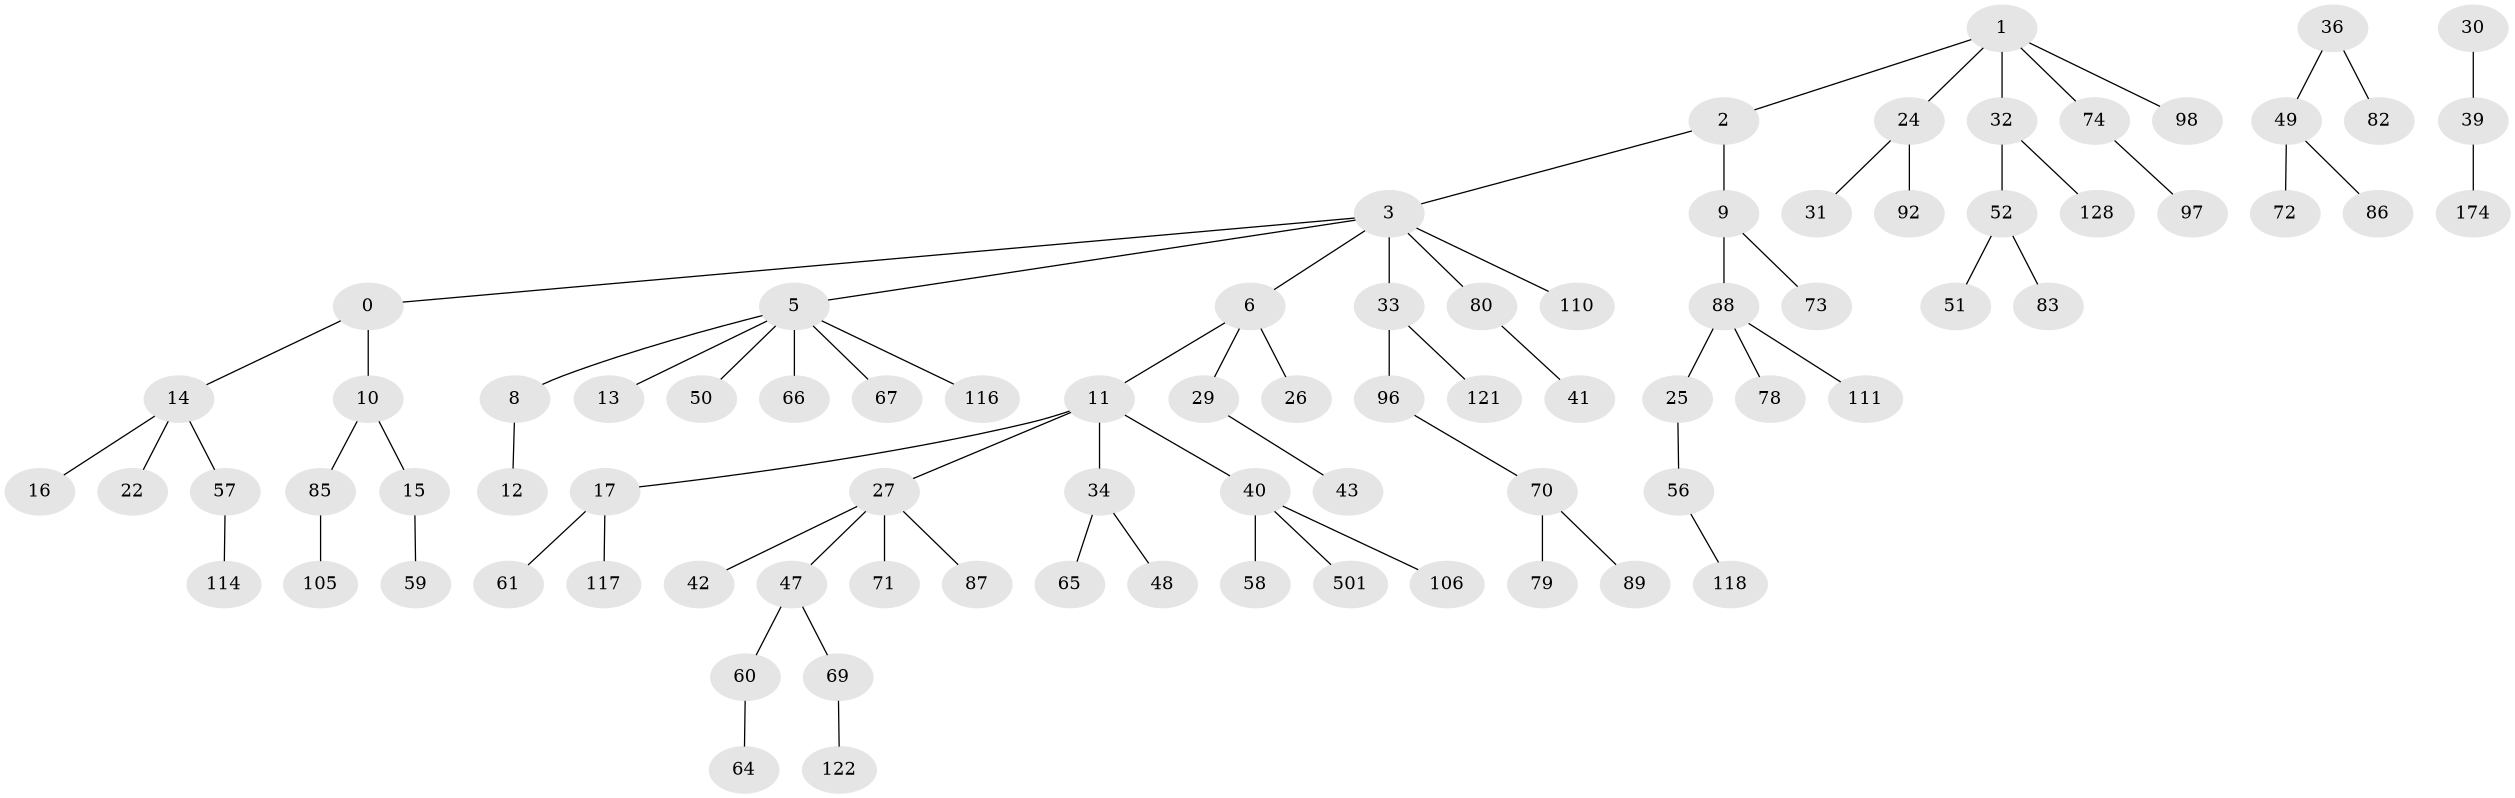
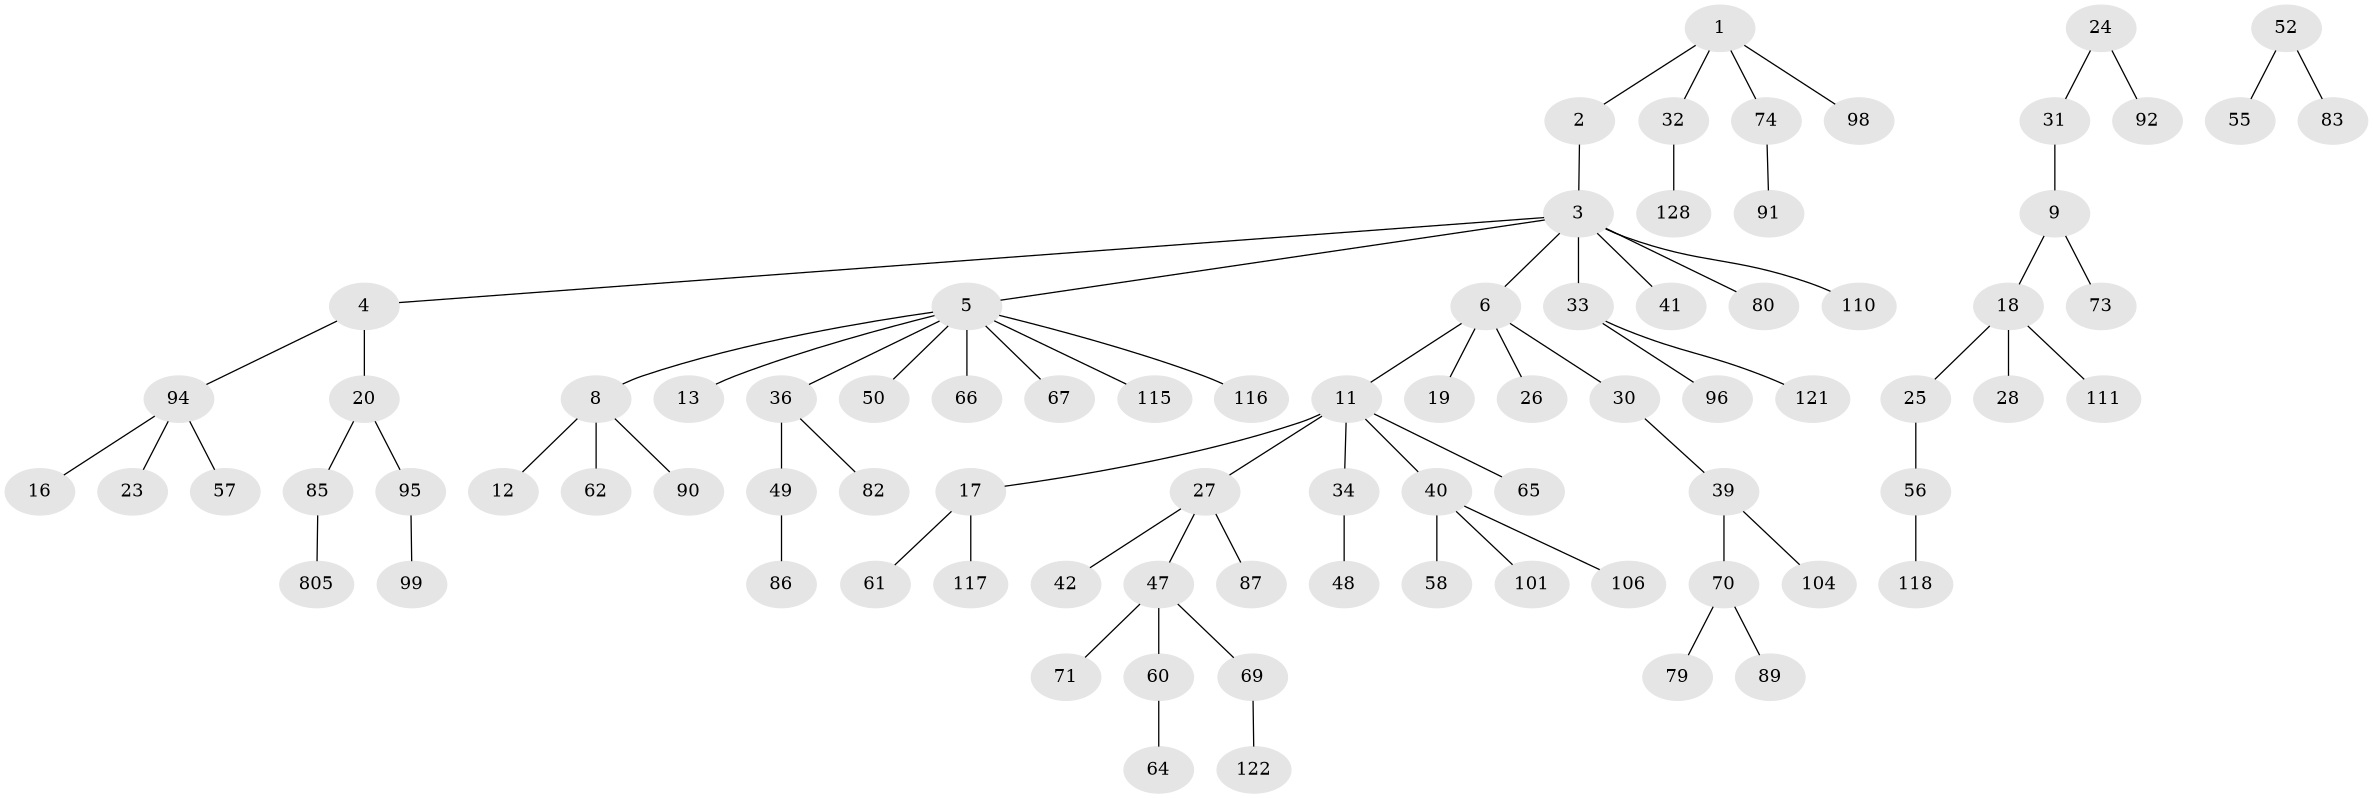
(1956, 75) -> none
(1724, 168) -> (2055, 168)
(2002, 168) -> none
(2193, 214) -> (1769, 214)
(2285, 214) -> none
(2473, 214) -> (1819, 585)
(368, 306) -> (364, 306)
(1724, 306) -> (2009, 306)
(1956, 306) -> (2240, 121)
none -> (874, 353)
(1531, 353) -> (1625, 260)
none -> (1555, 353)
(179, 399) -> (179, 399)
(368, 399) -> (364, 399)
none -> (1155, 399)
(1204, 399) -> (1439, 399)
(1770, 399) -> (2009, 399)
(1466, 445) -> (1724, 538)
(133, 492) -> (133, 492)
(415, 492) -> (411, 492)
none -> (596, 492)
none -> (689, 492)
(1348, 492) -> none
(885, 538) -> (1113, 631)
(1085, 538) -> (1438, 445)
(224, 585) -> none
(321, 585) -> (317, 585)
(416, 585) -> (412, 585)
(1351, 585) -> (1532, 585)
